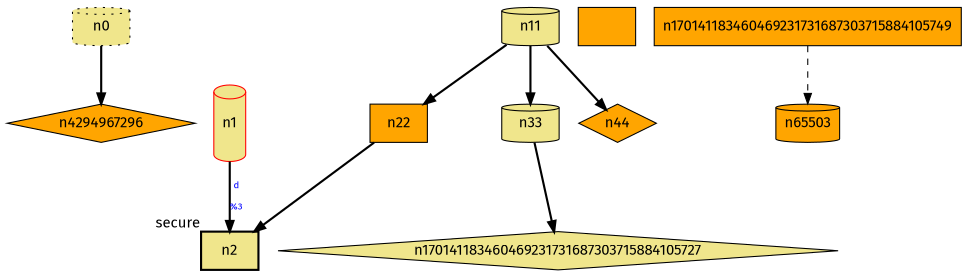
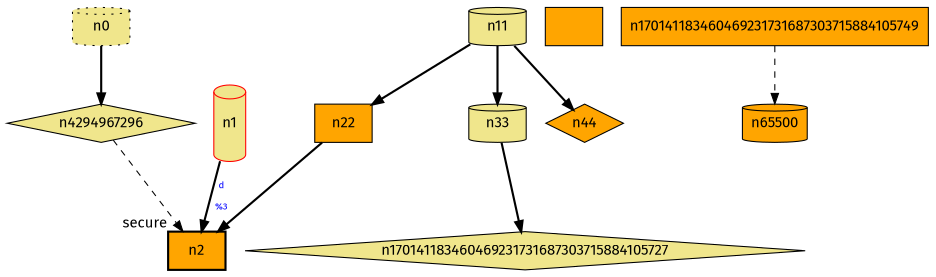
(101, 123) -> (101, 123)
(808, 123) -> (775, 123)
none -> (145, 182)
(230, 251) -> (197, 251)
